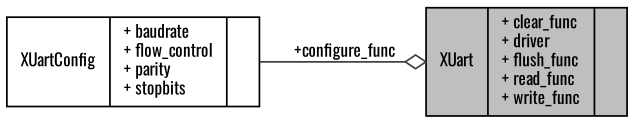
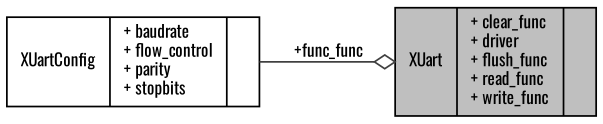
(343, 52) -> (327, 52)
